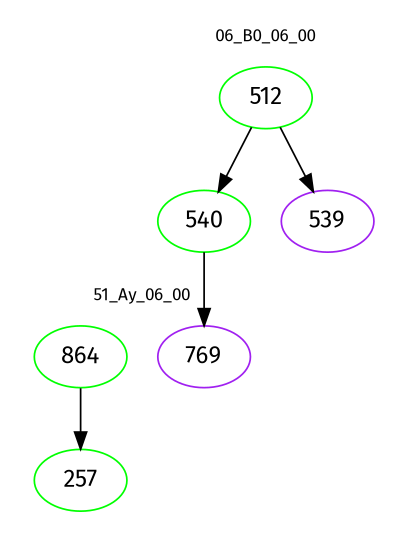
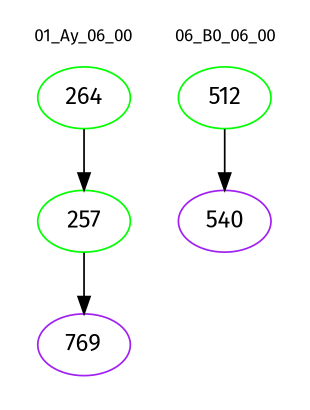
(204, 221) -> (225, 221)
(328, 221) -> none
(204, 290) -> (84, 275)
(142, 296) -> (84, 37)
(81, 357) -> (84, 98)
